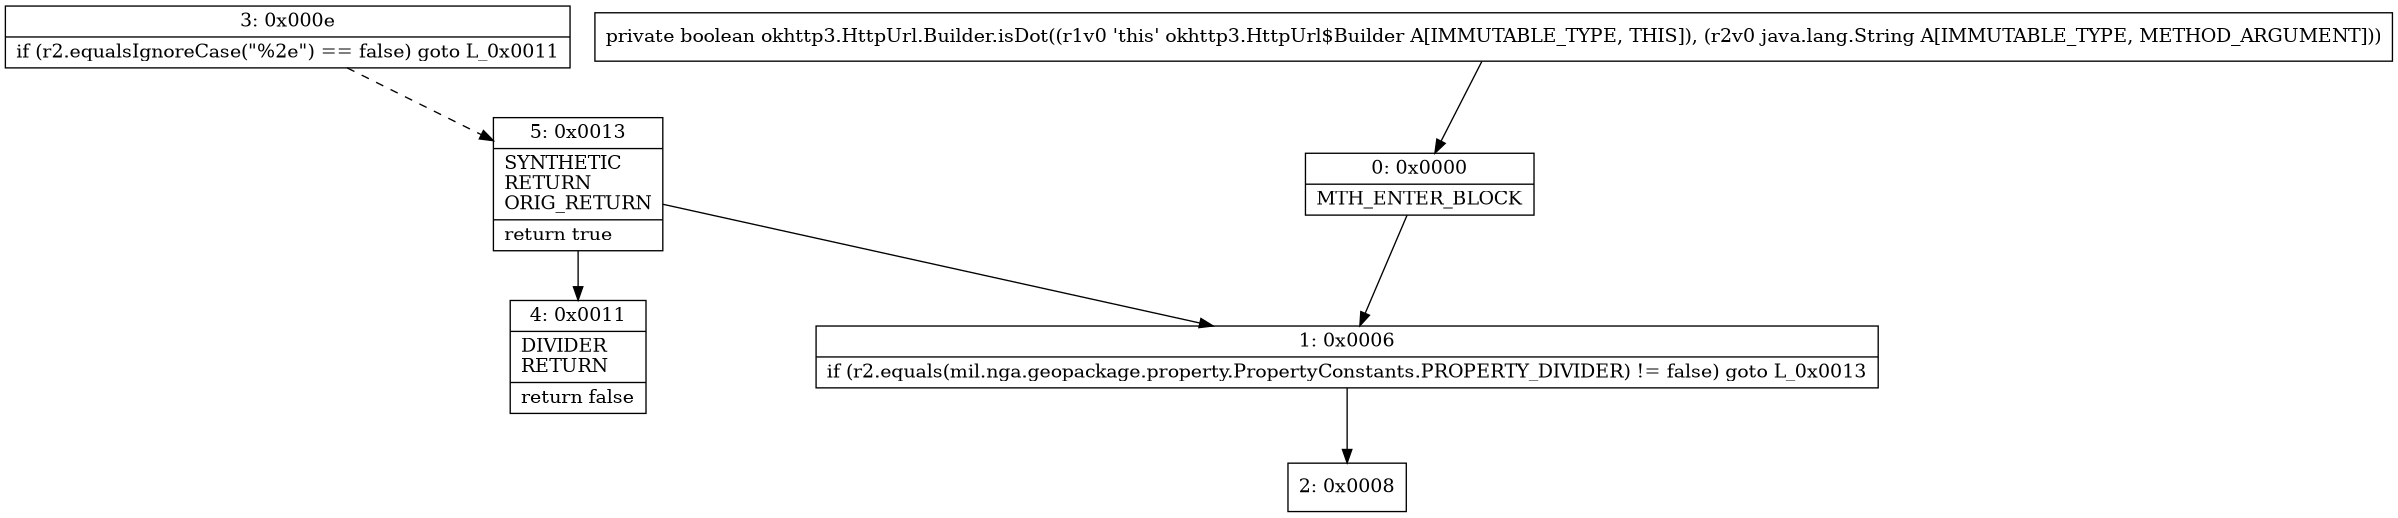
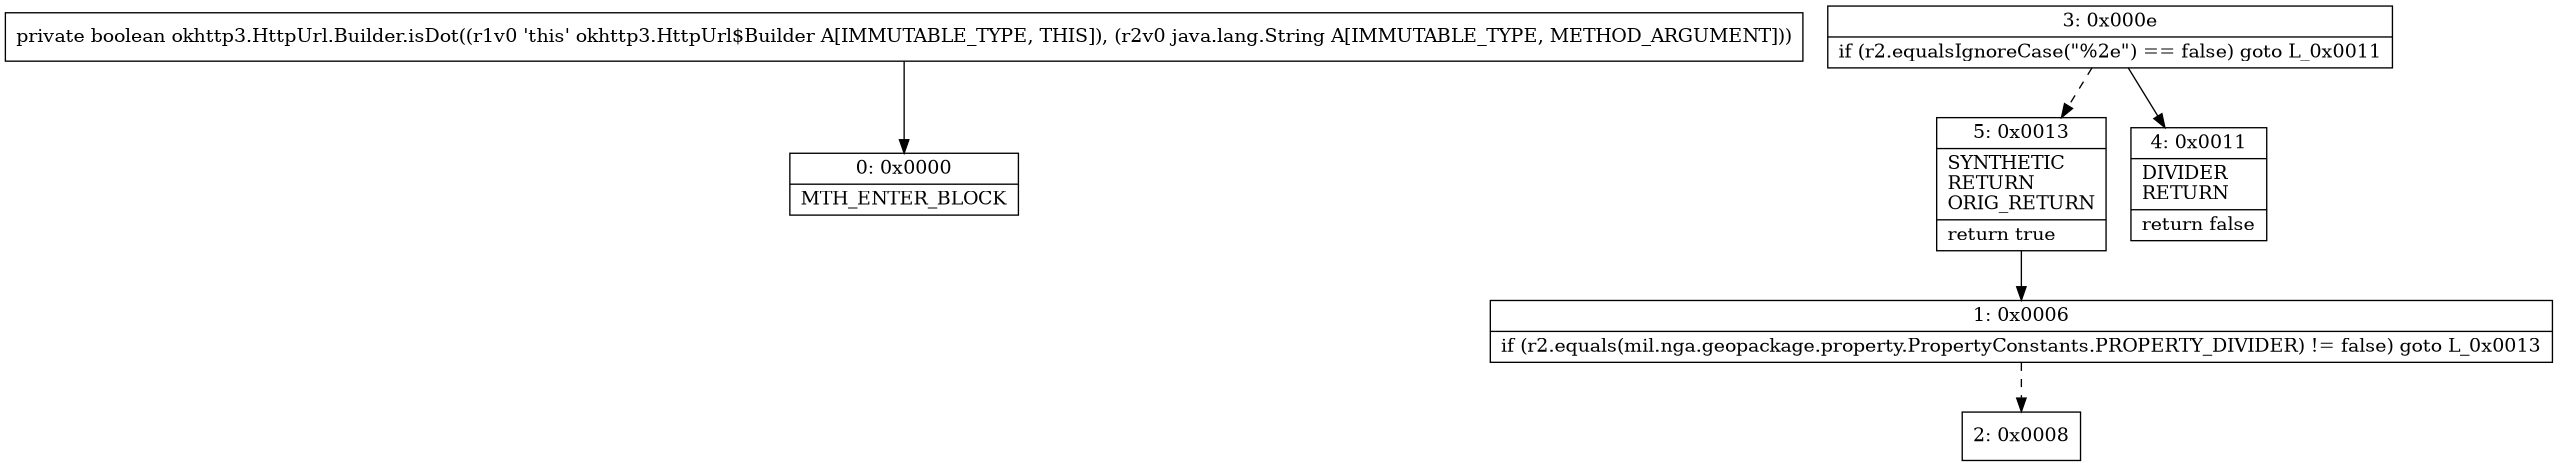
(1386, 264) -> none
(578, 269) -> (2143, 92)
(1347, 418) -> (2021, 380)
